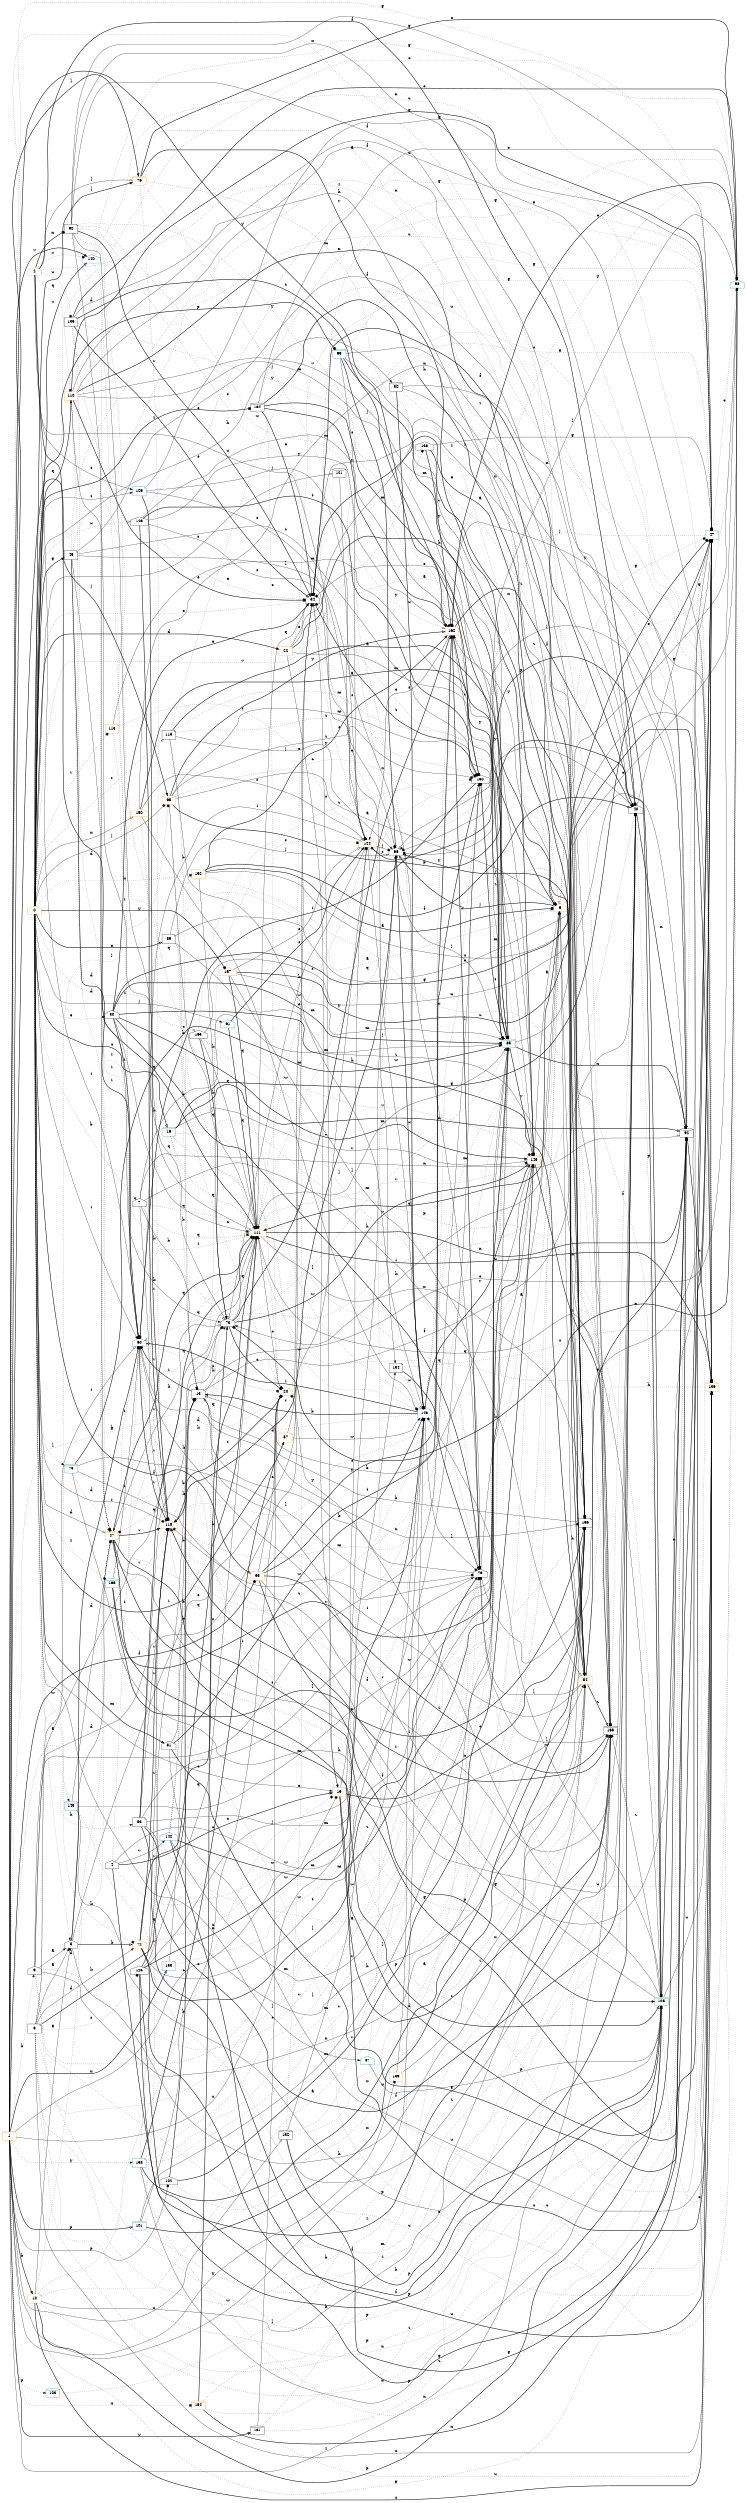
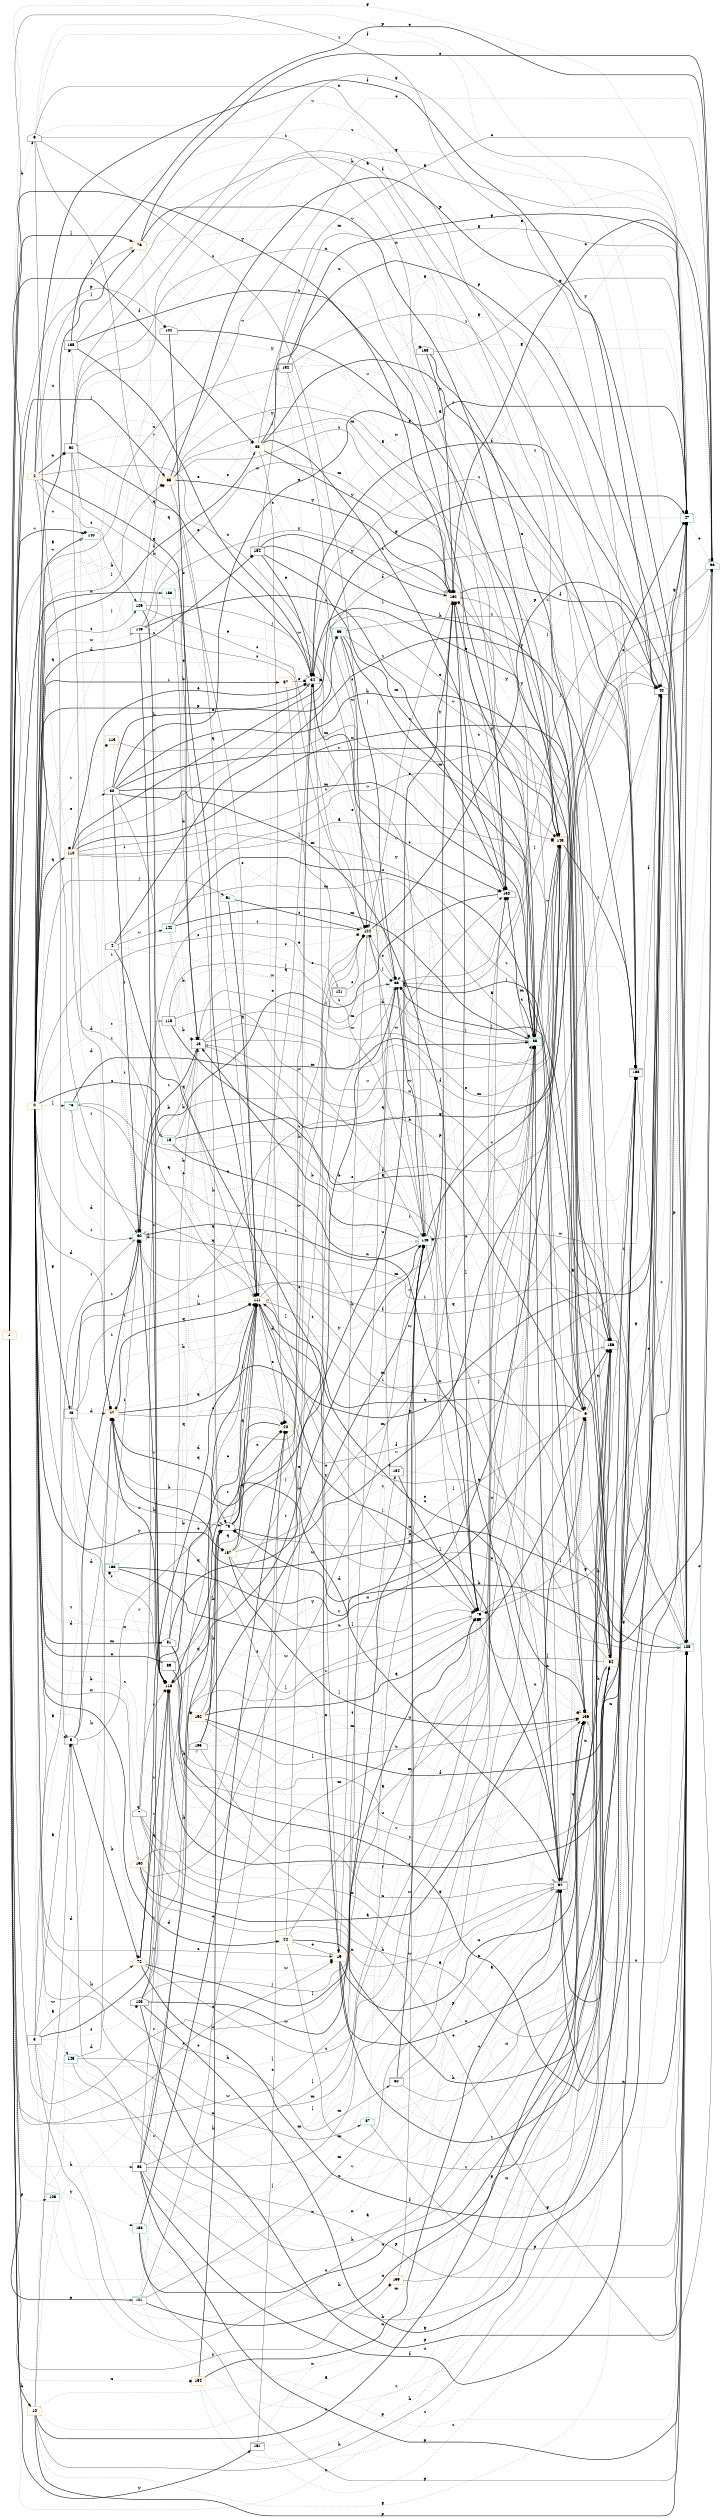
(439, 1004) -> (453, 2003)
(533, 1243) -> (489, 1255)
(169, 1837) -> (169, 928)
